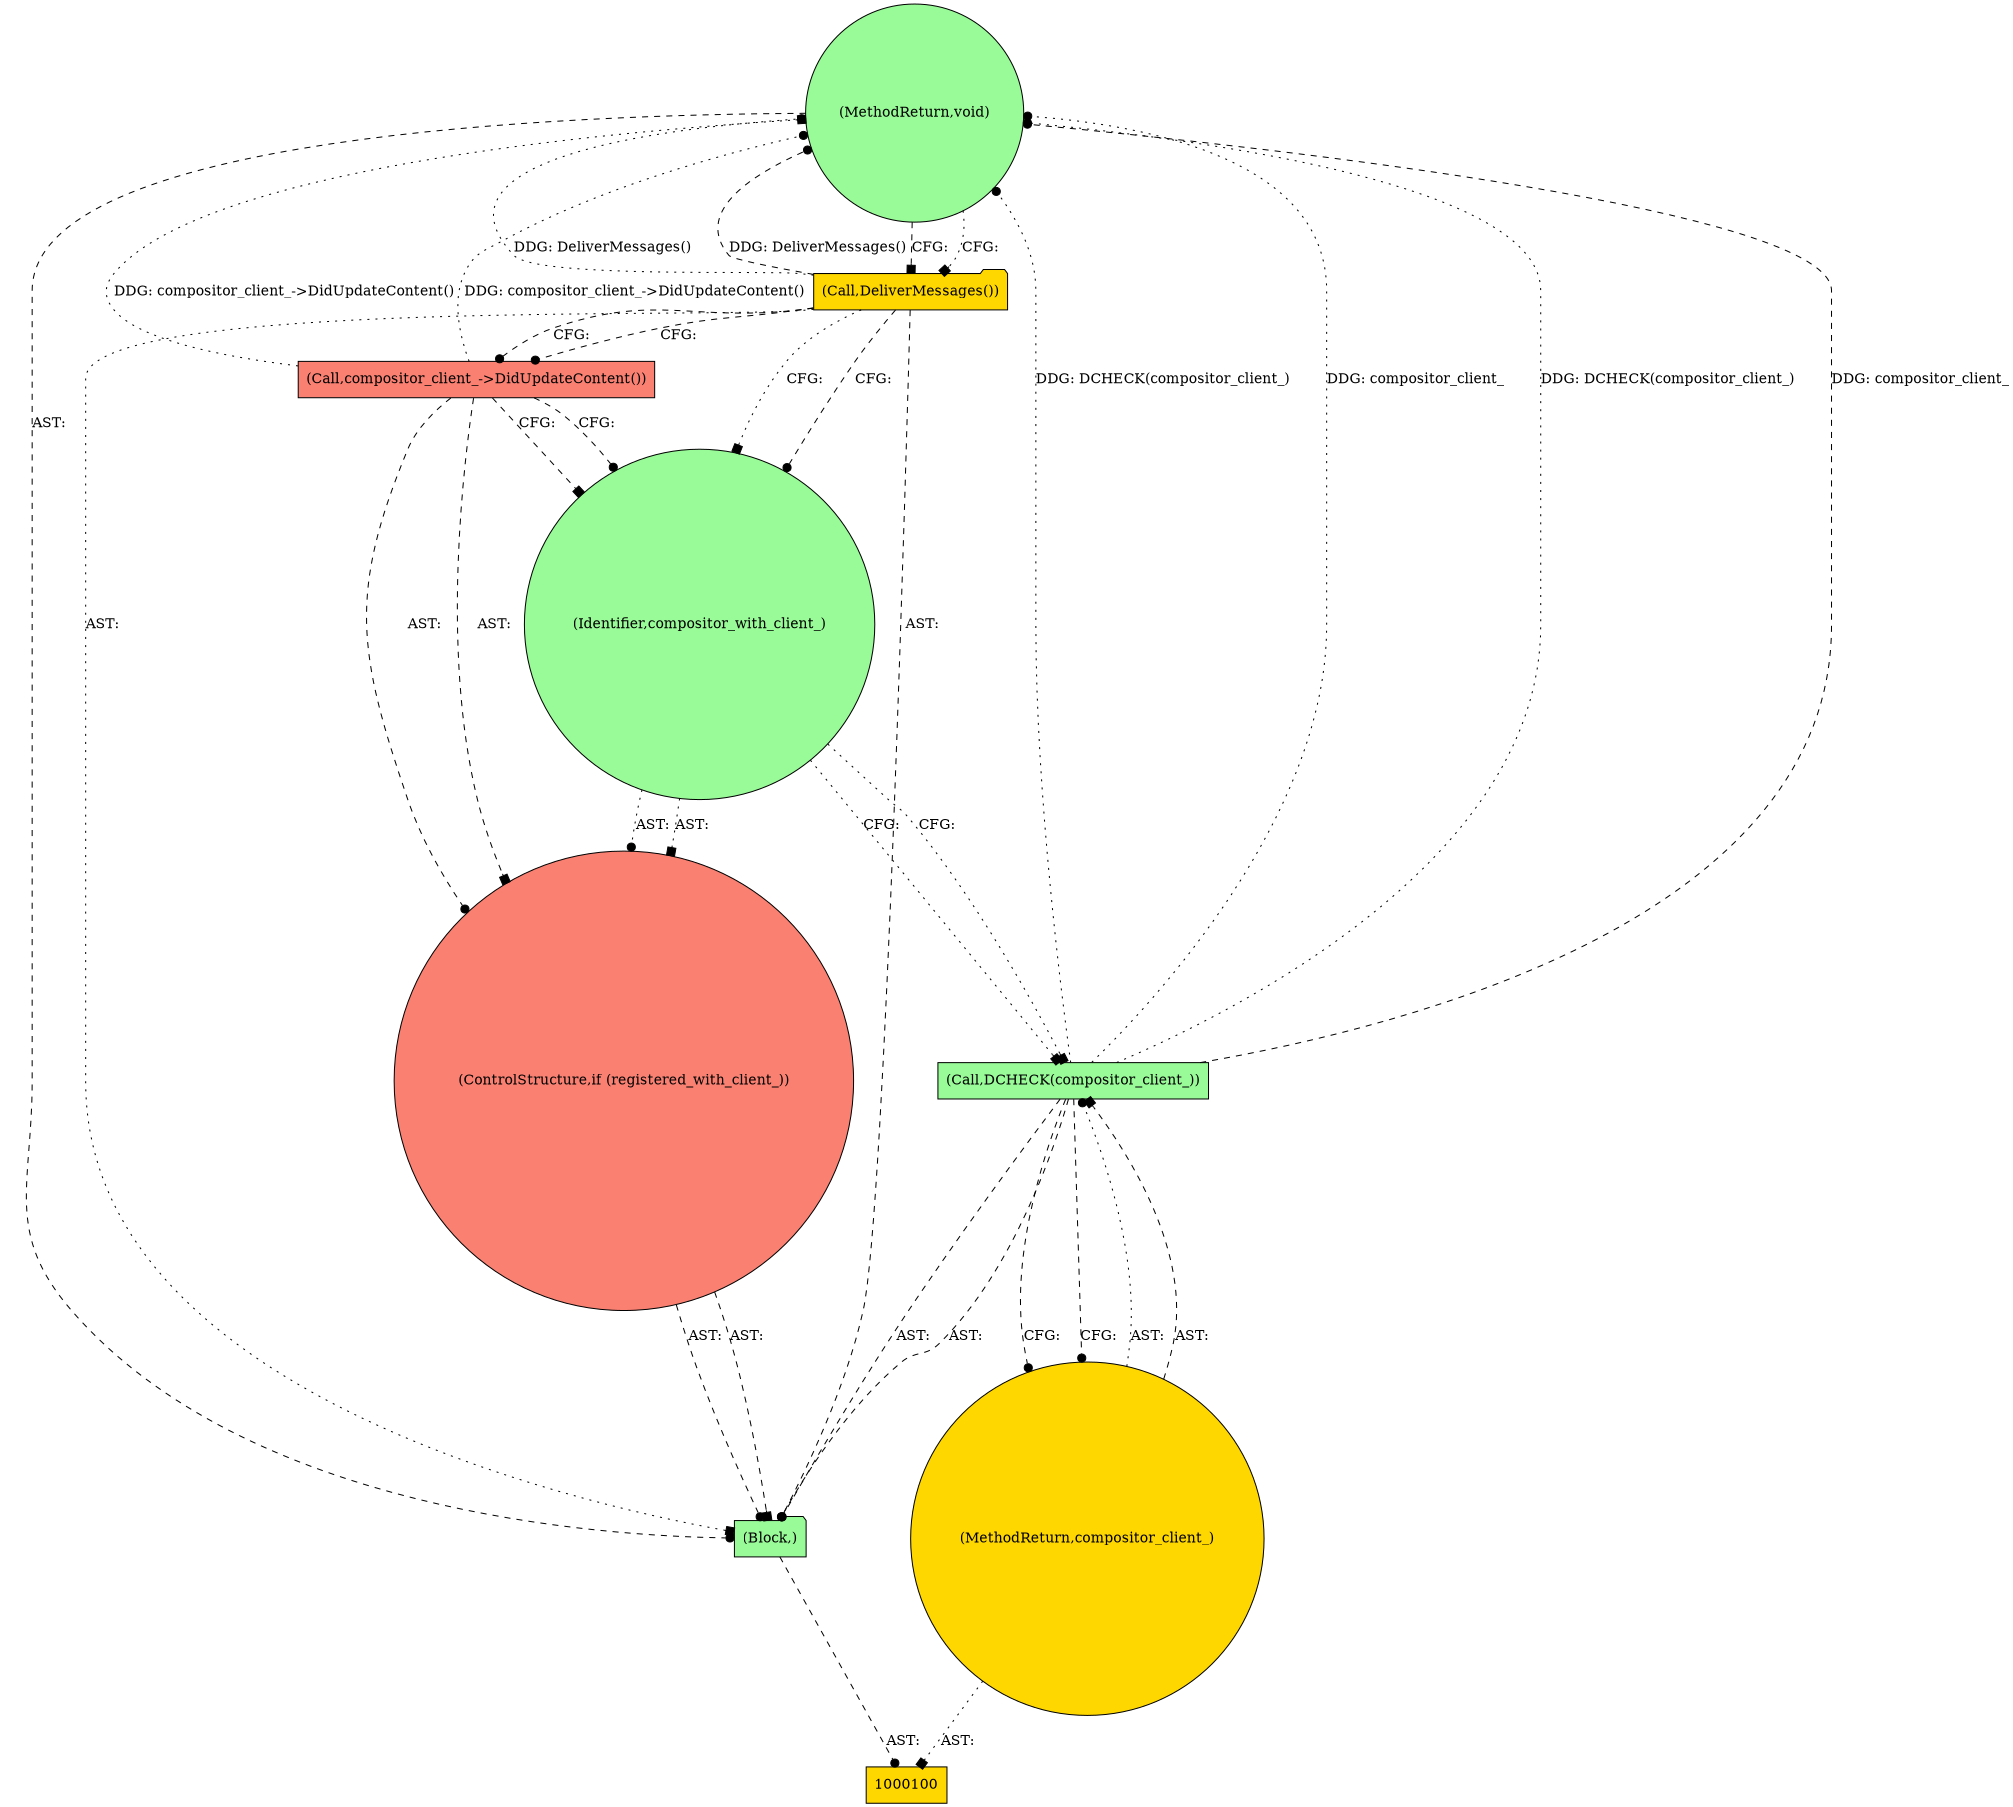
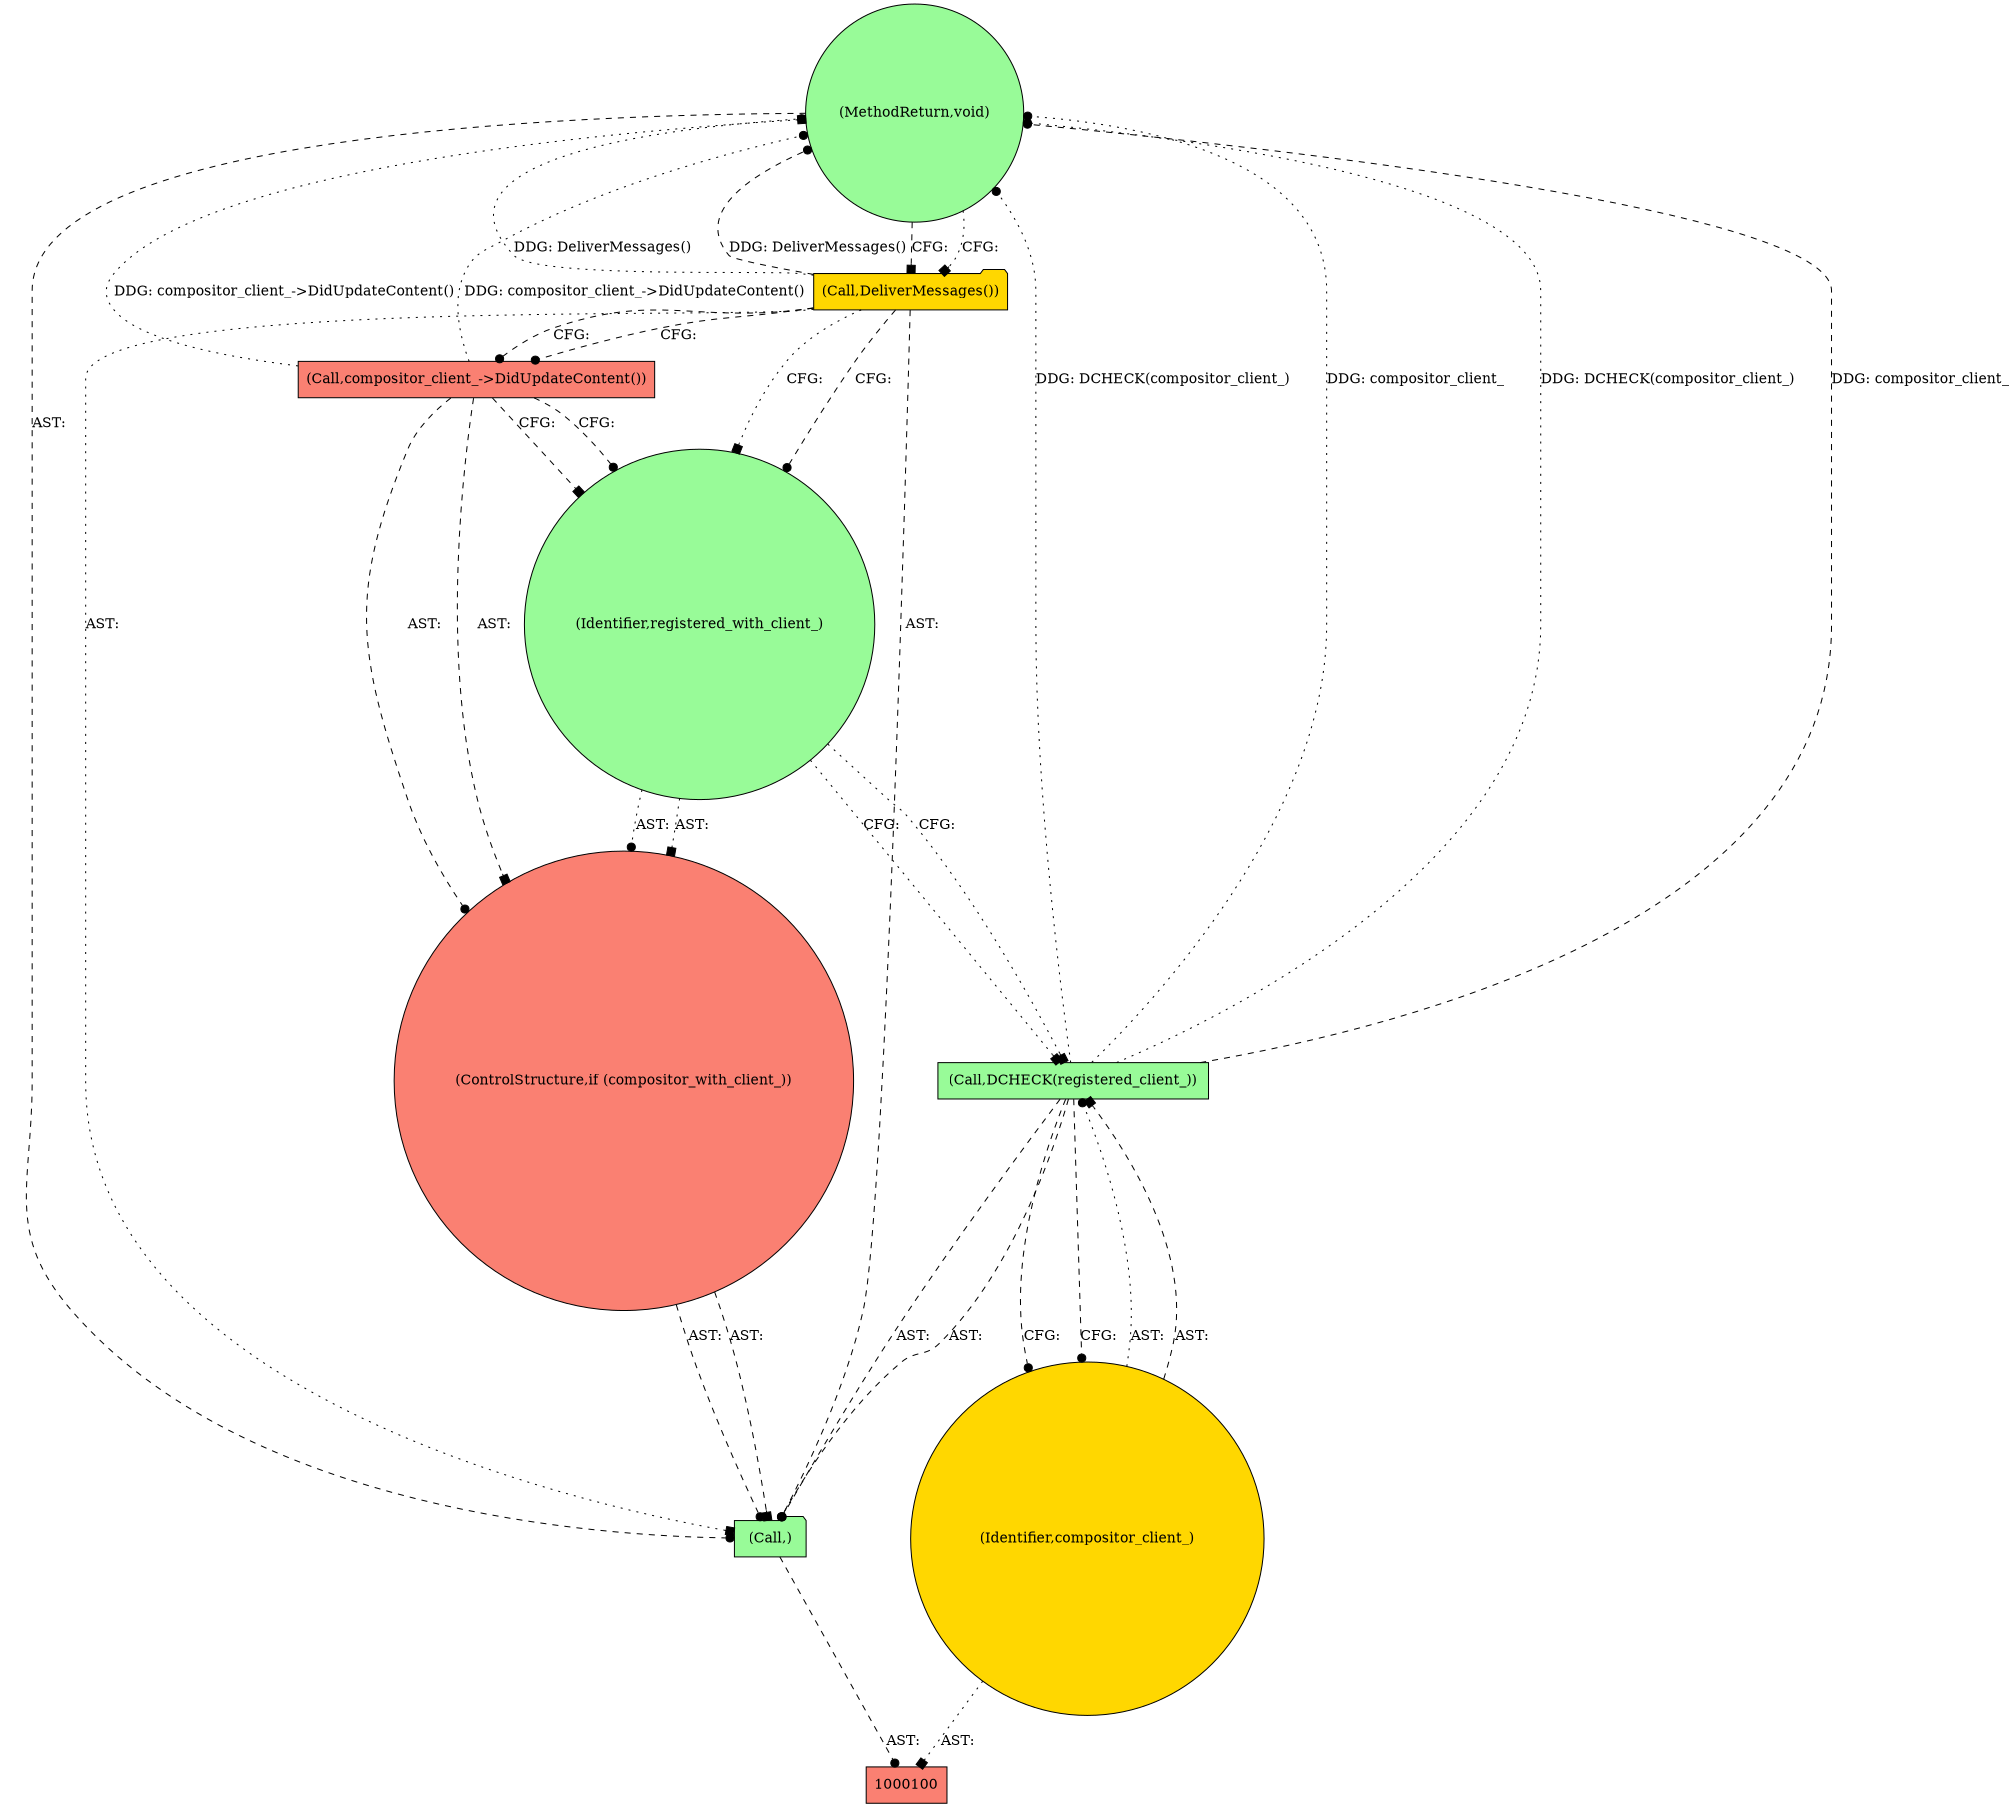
(700, 624) -> (700, 624)
(624, 1081) -> (624, 1081)
(1073, 1081) -> (1073, 1081)
(770, 1539) -> (770, 1539)
(1087, 1539) -> (1087, 1539)
(907, 1785) -> (907, 1785)
